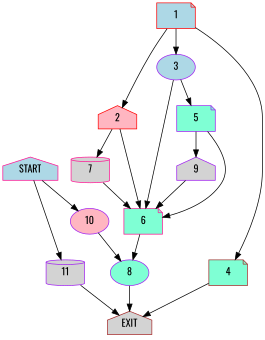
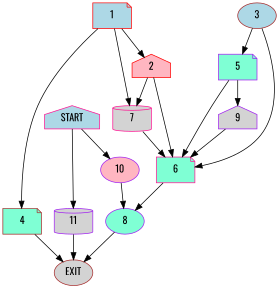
(176, 38) -> (121, 64)
(176, 67) -> (257, 16)
(130, 324) -> (74, 273)
